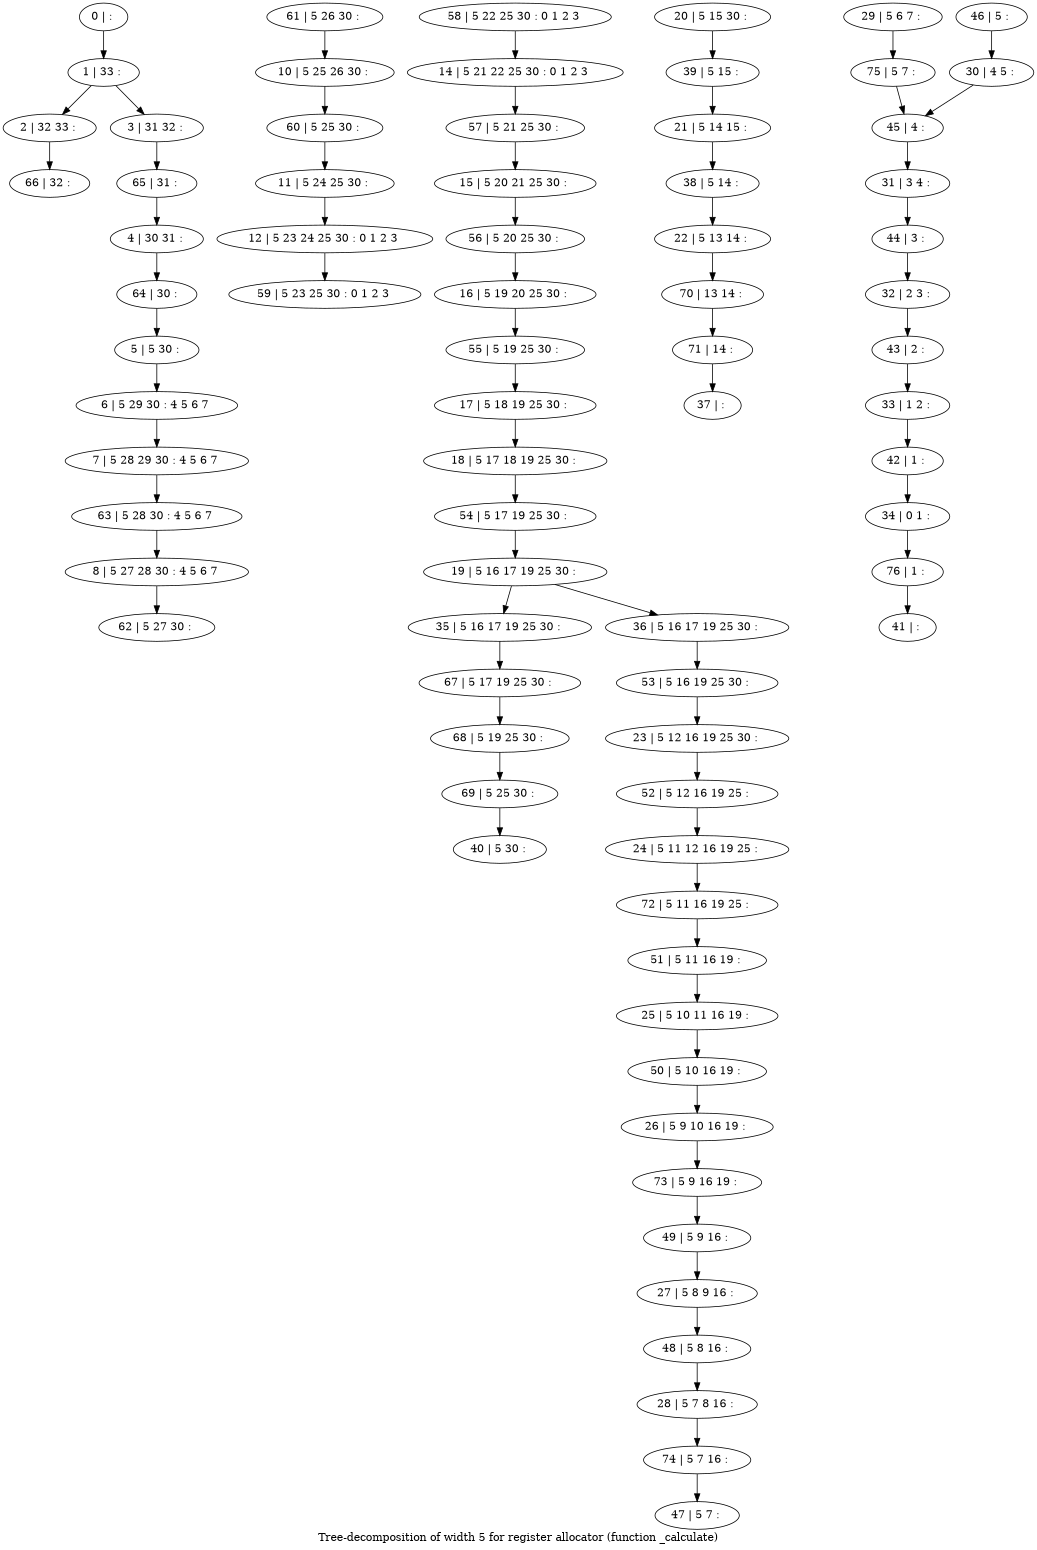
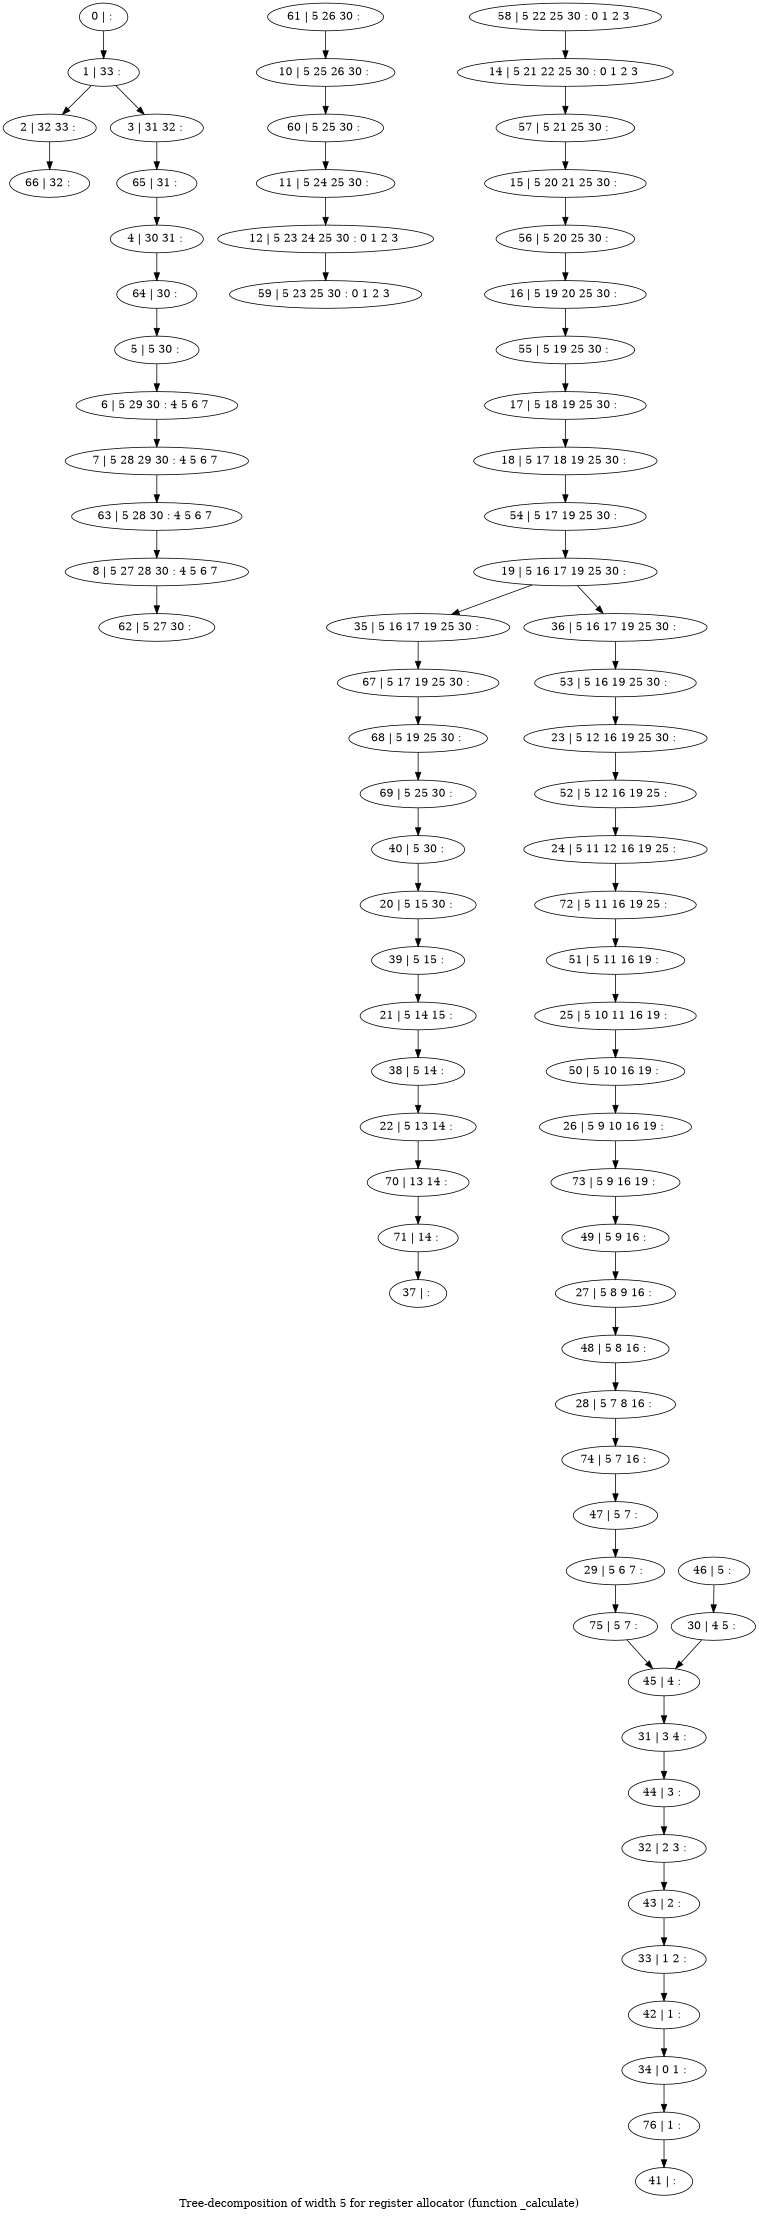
none -> (418, 873)
none -> (615, 1539)
